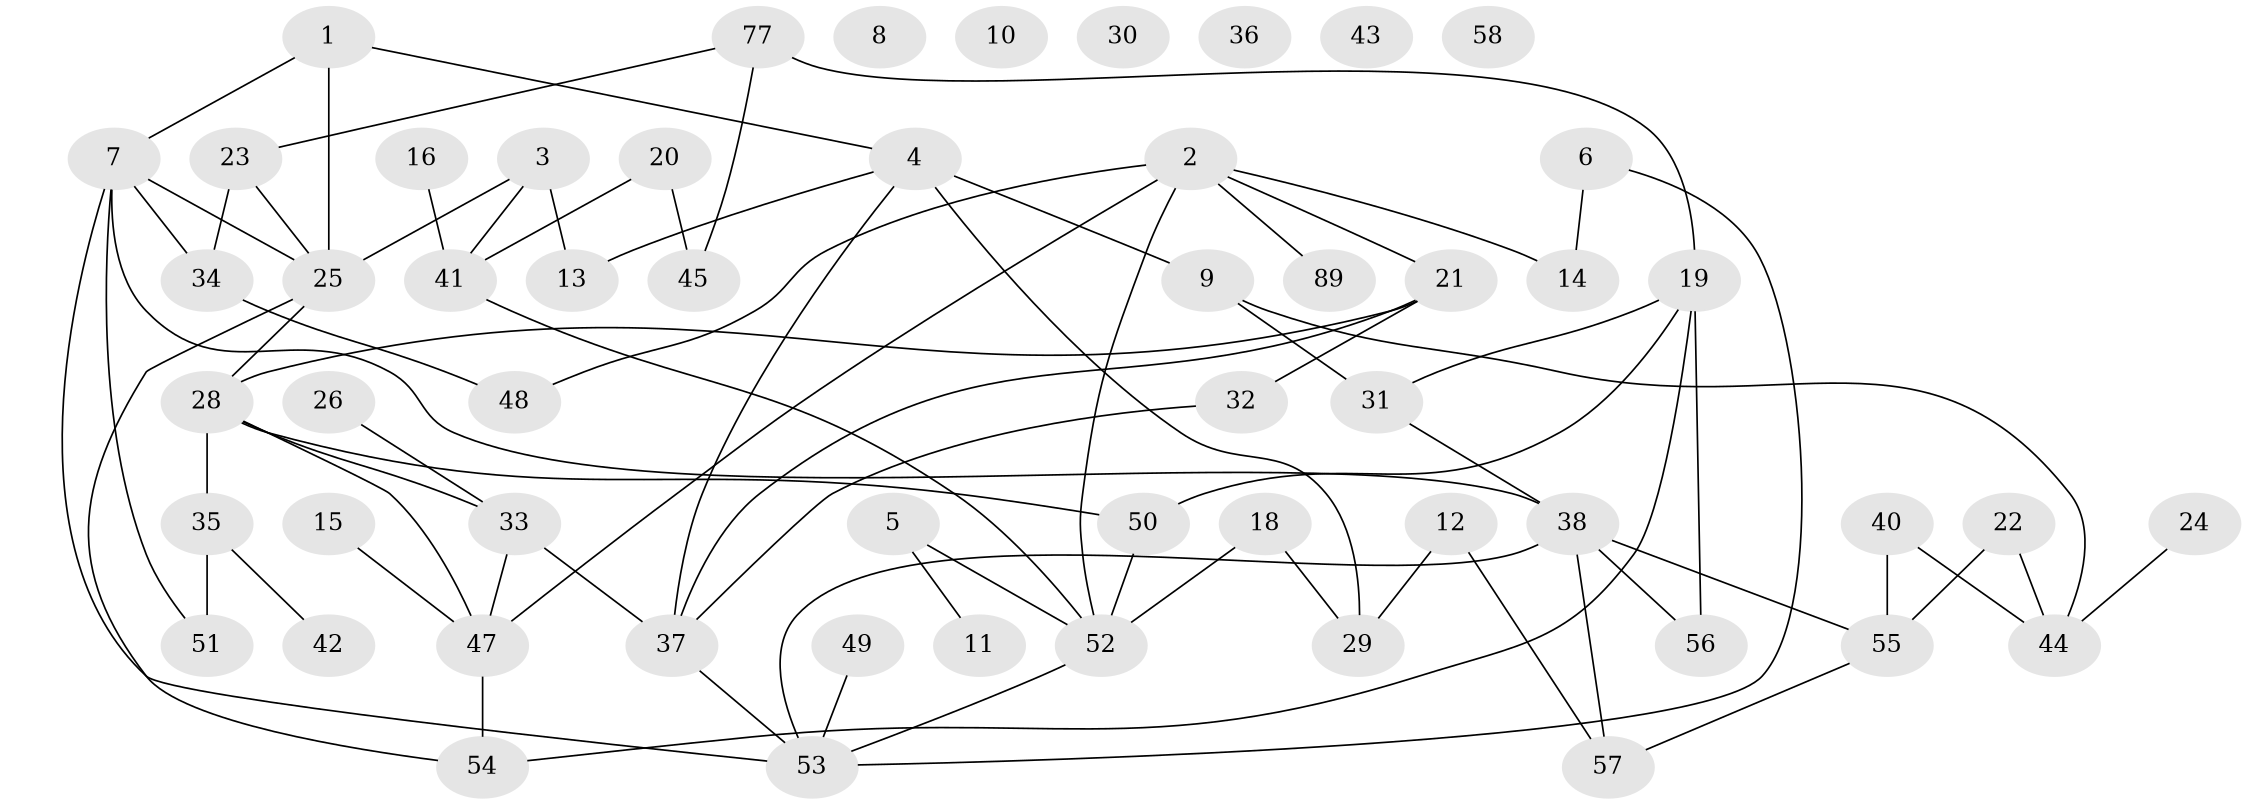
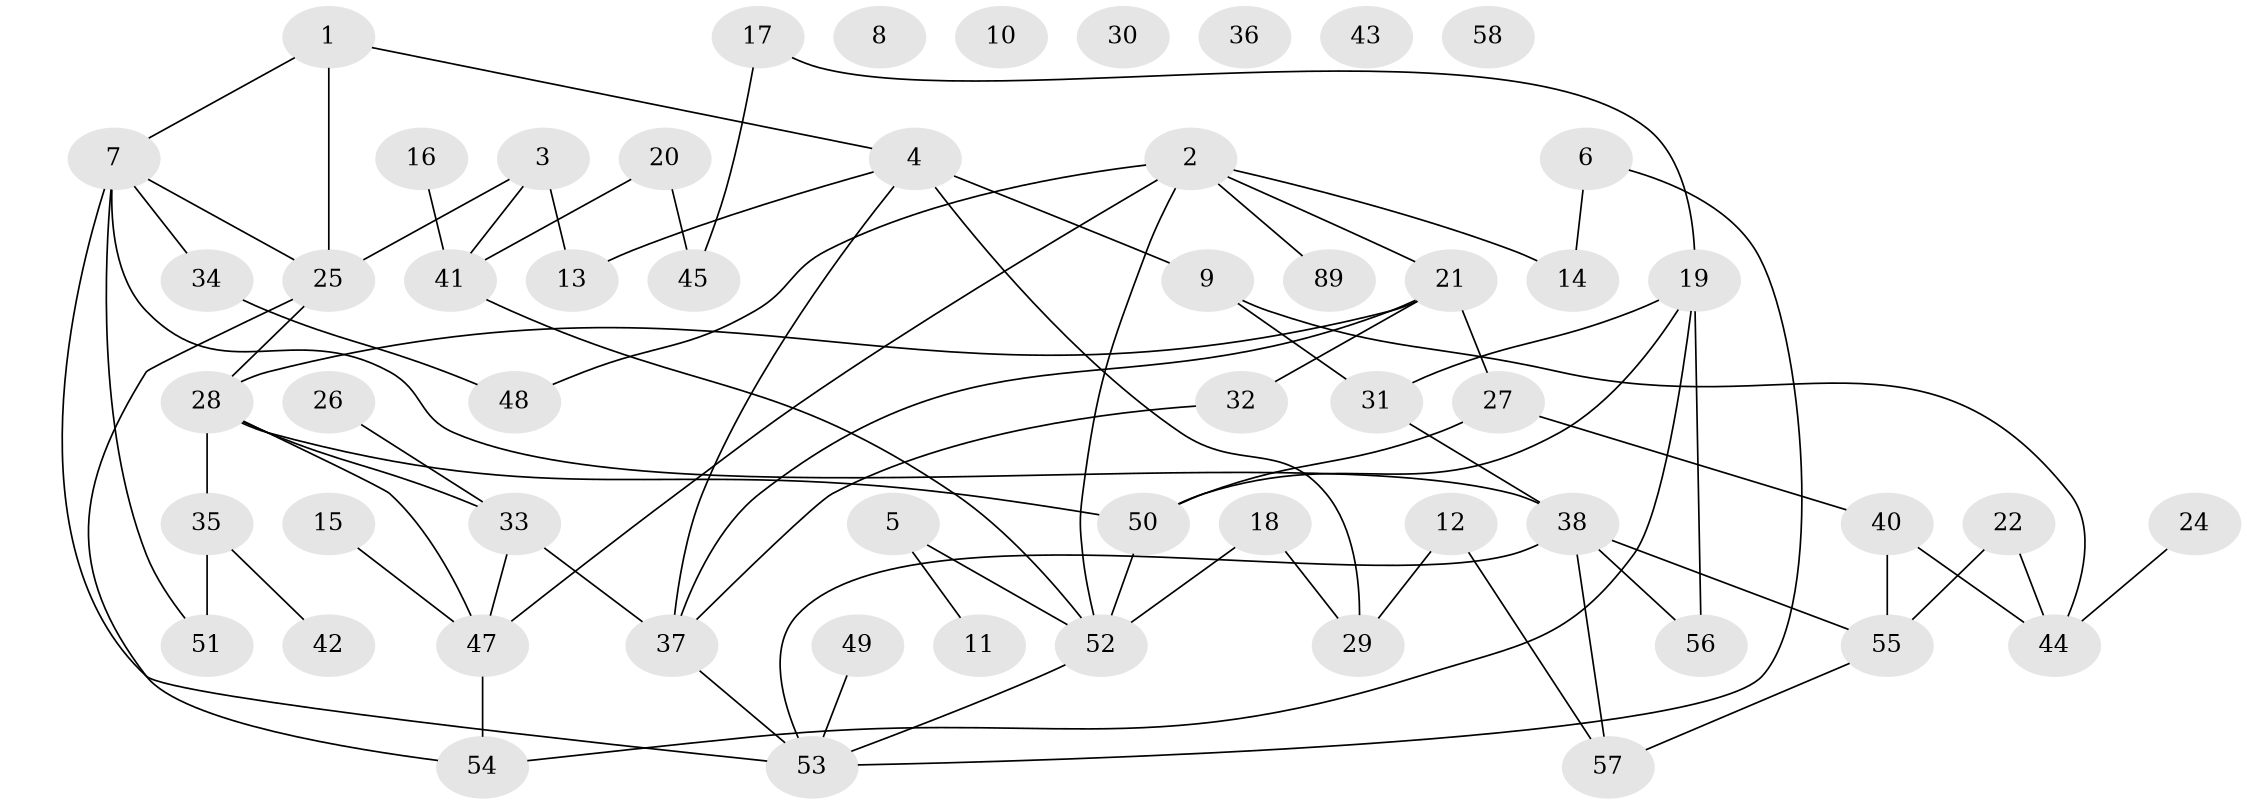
(758, 37) -> (758, 37)
(236, 159) -> none
none -> (1498, 402)
